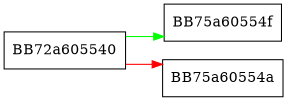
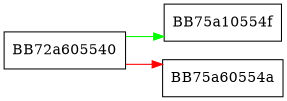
(223, 23) -> (223, 23)
